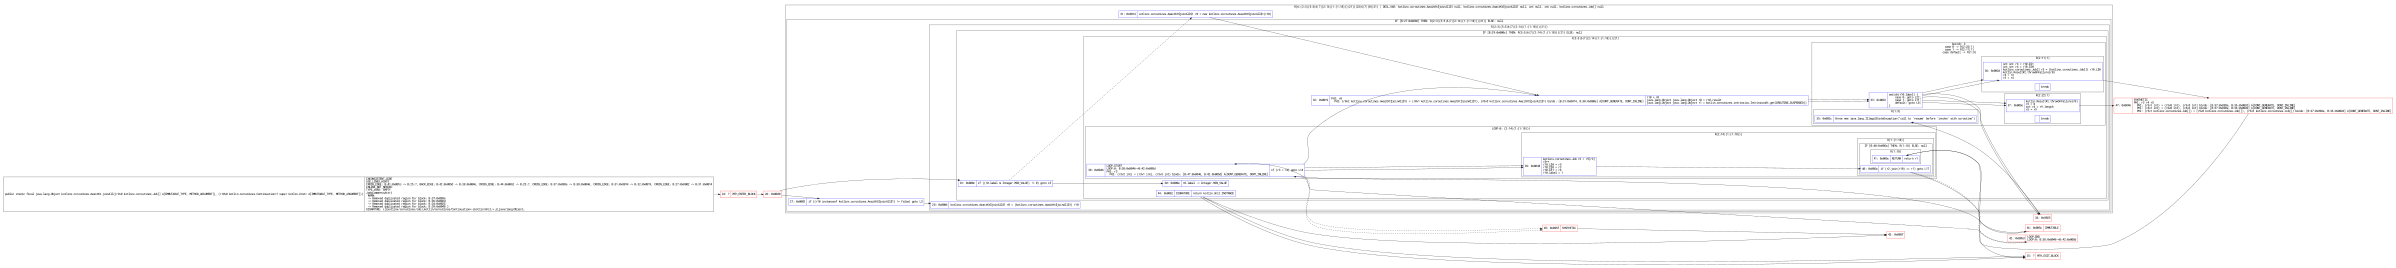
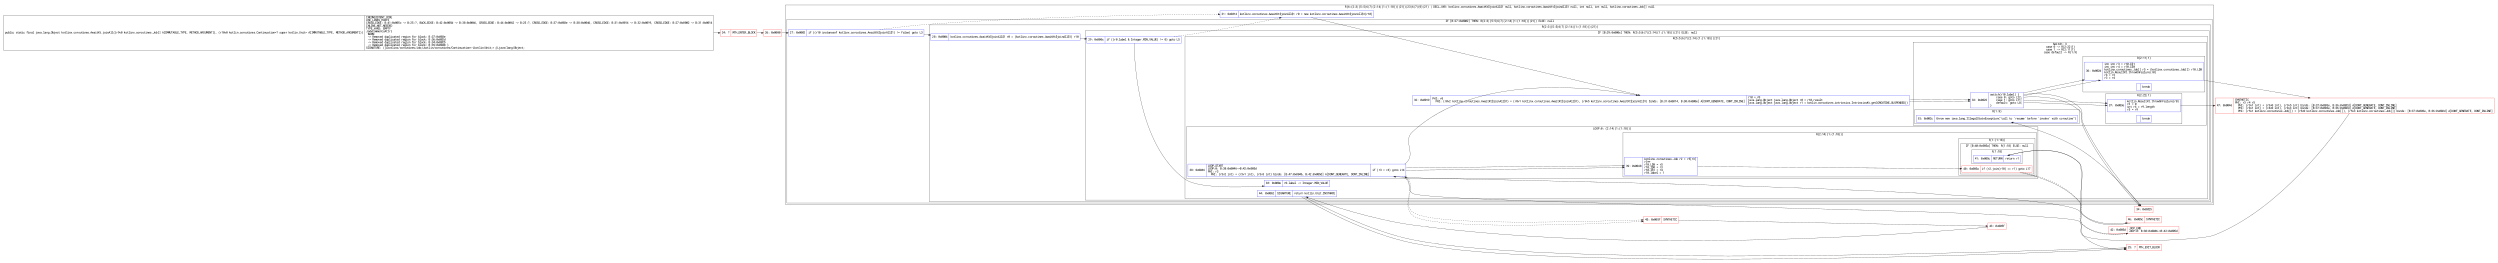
none -> (1049, 18)
(1896, 169) -> (1997, 169)
(869, 180) -> (1082, 39)
(2052, 228) -> (2153, 220)
(1541, 243) -> (1646, 240)
